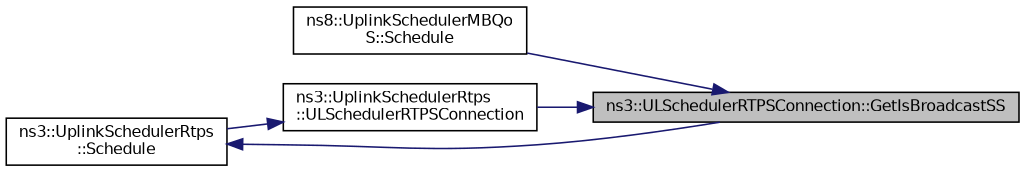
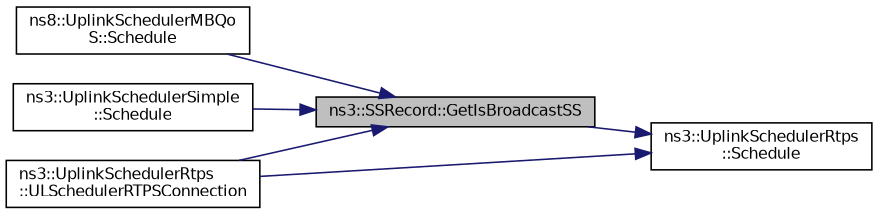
none -> (133, 107)
(806, 107) -> (455, 112)
(247, 126) -> (448, 165)
